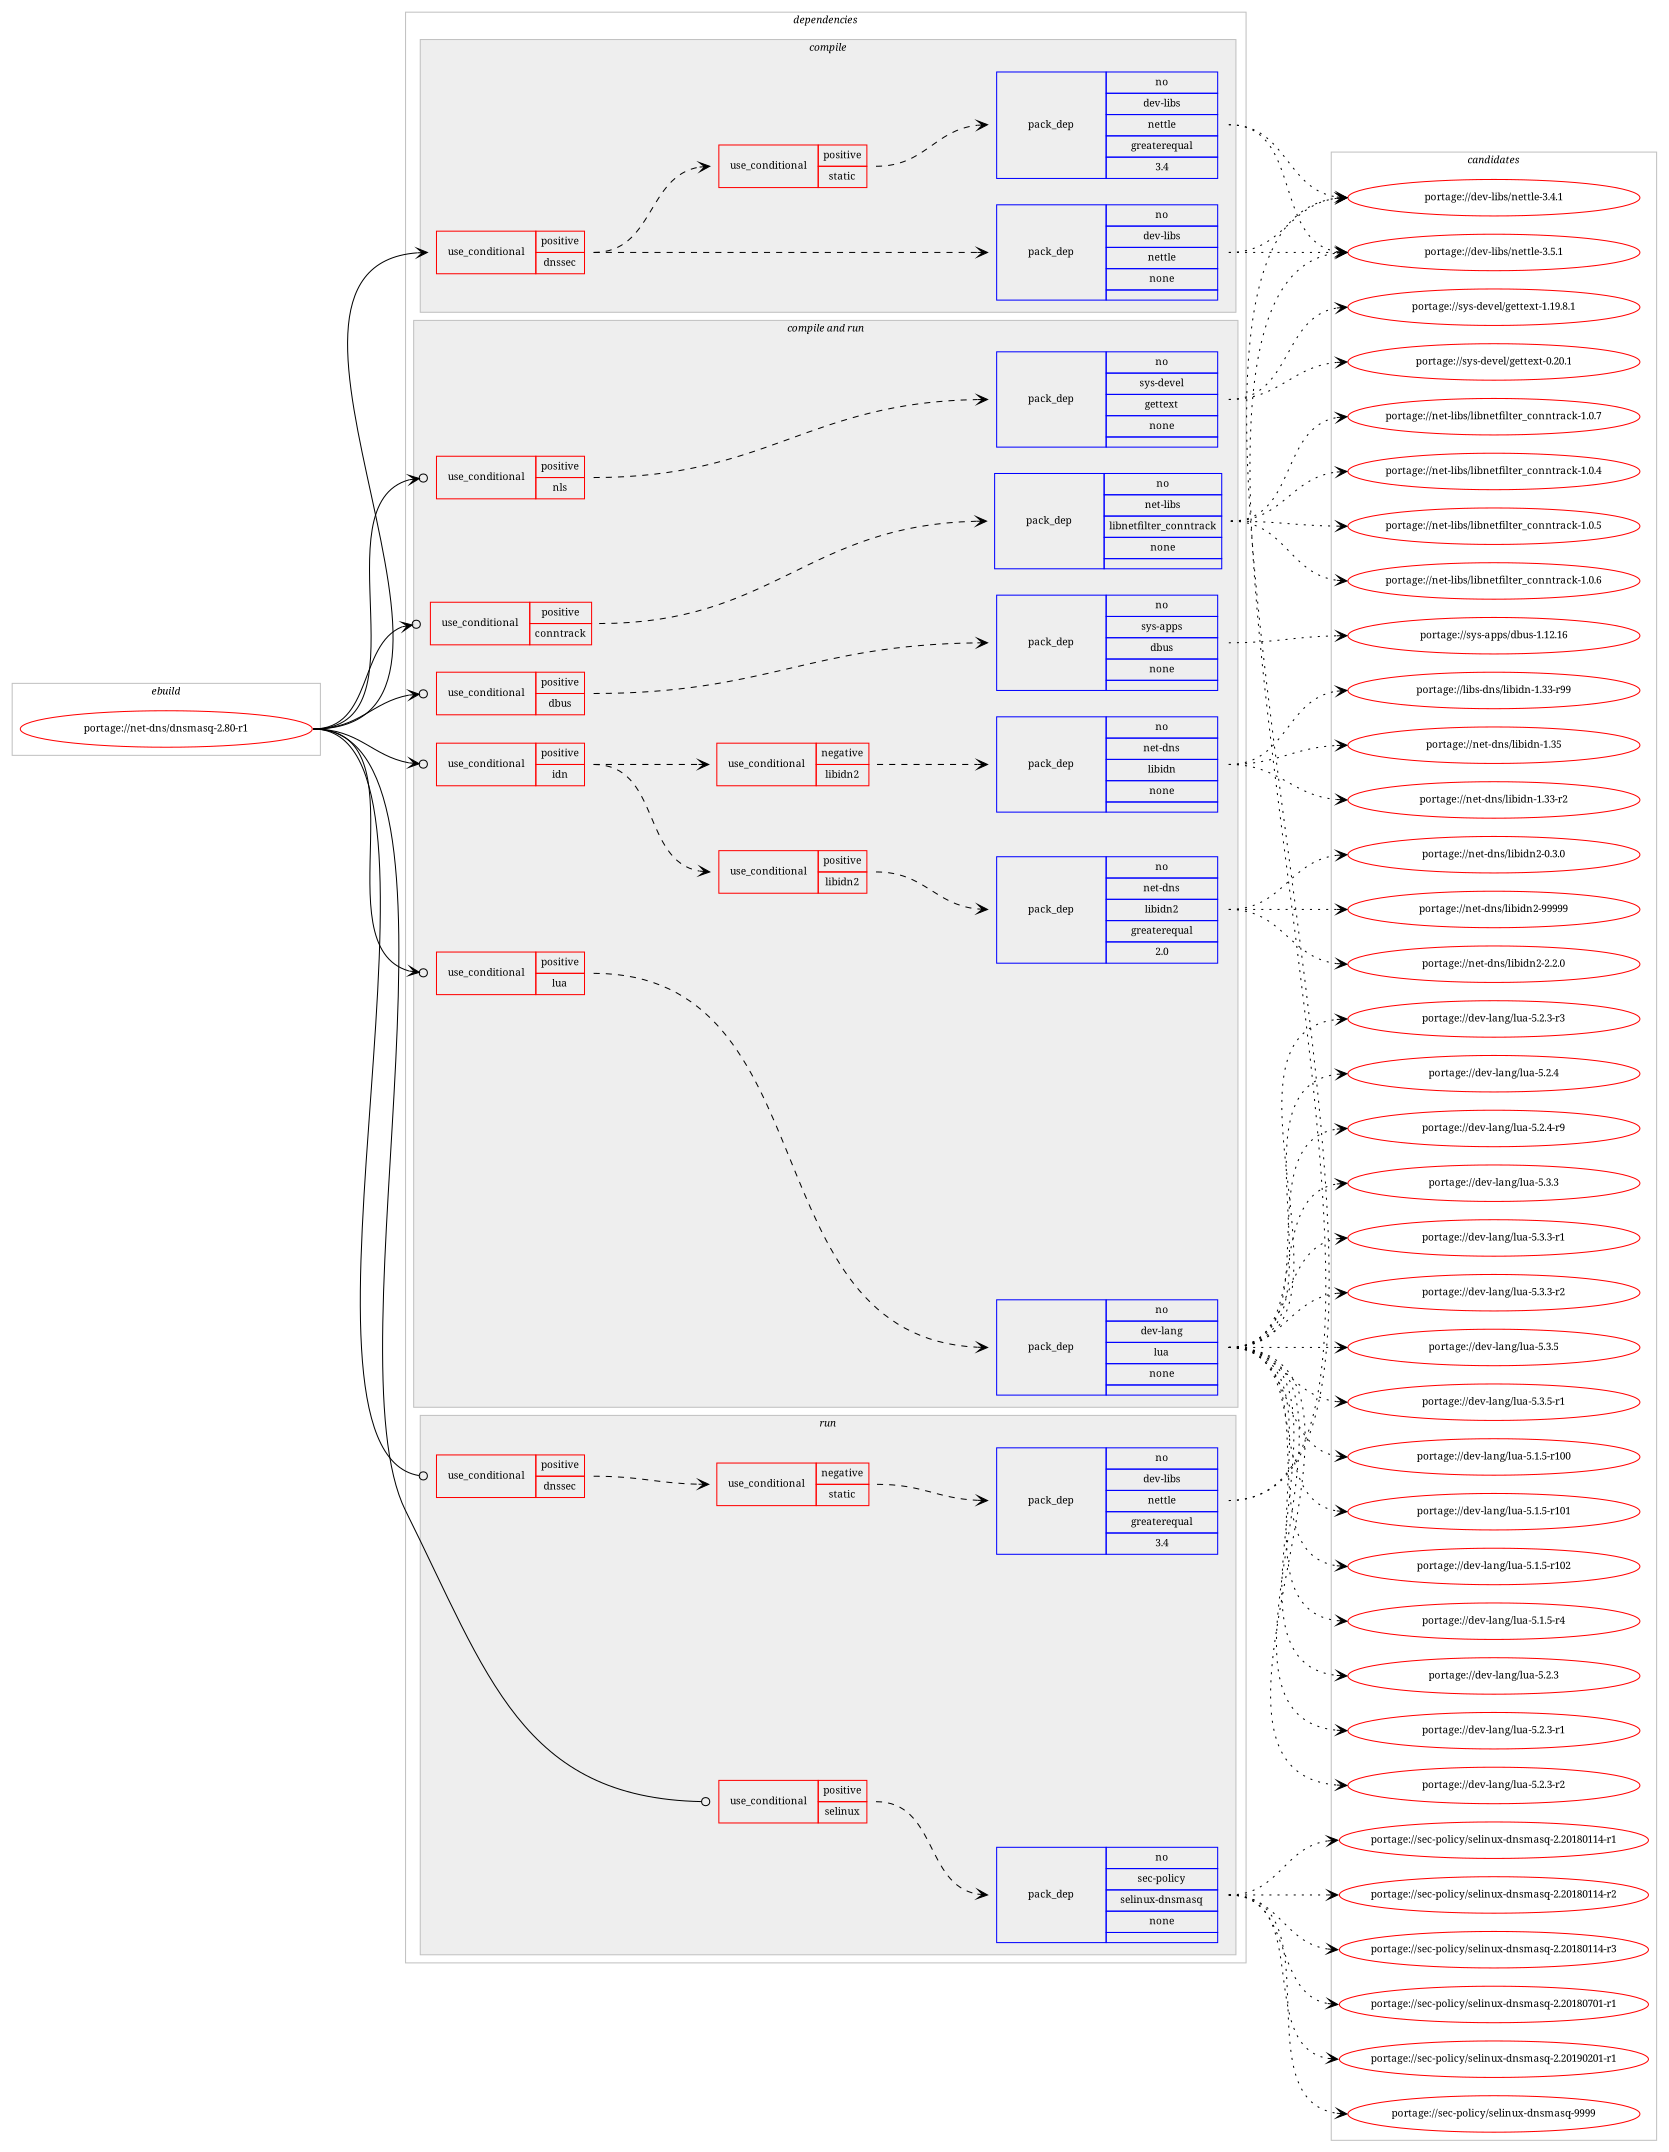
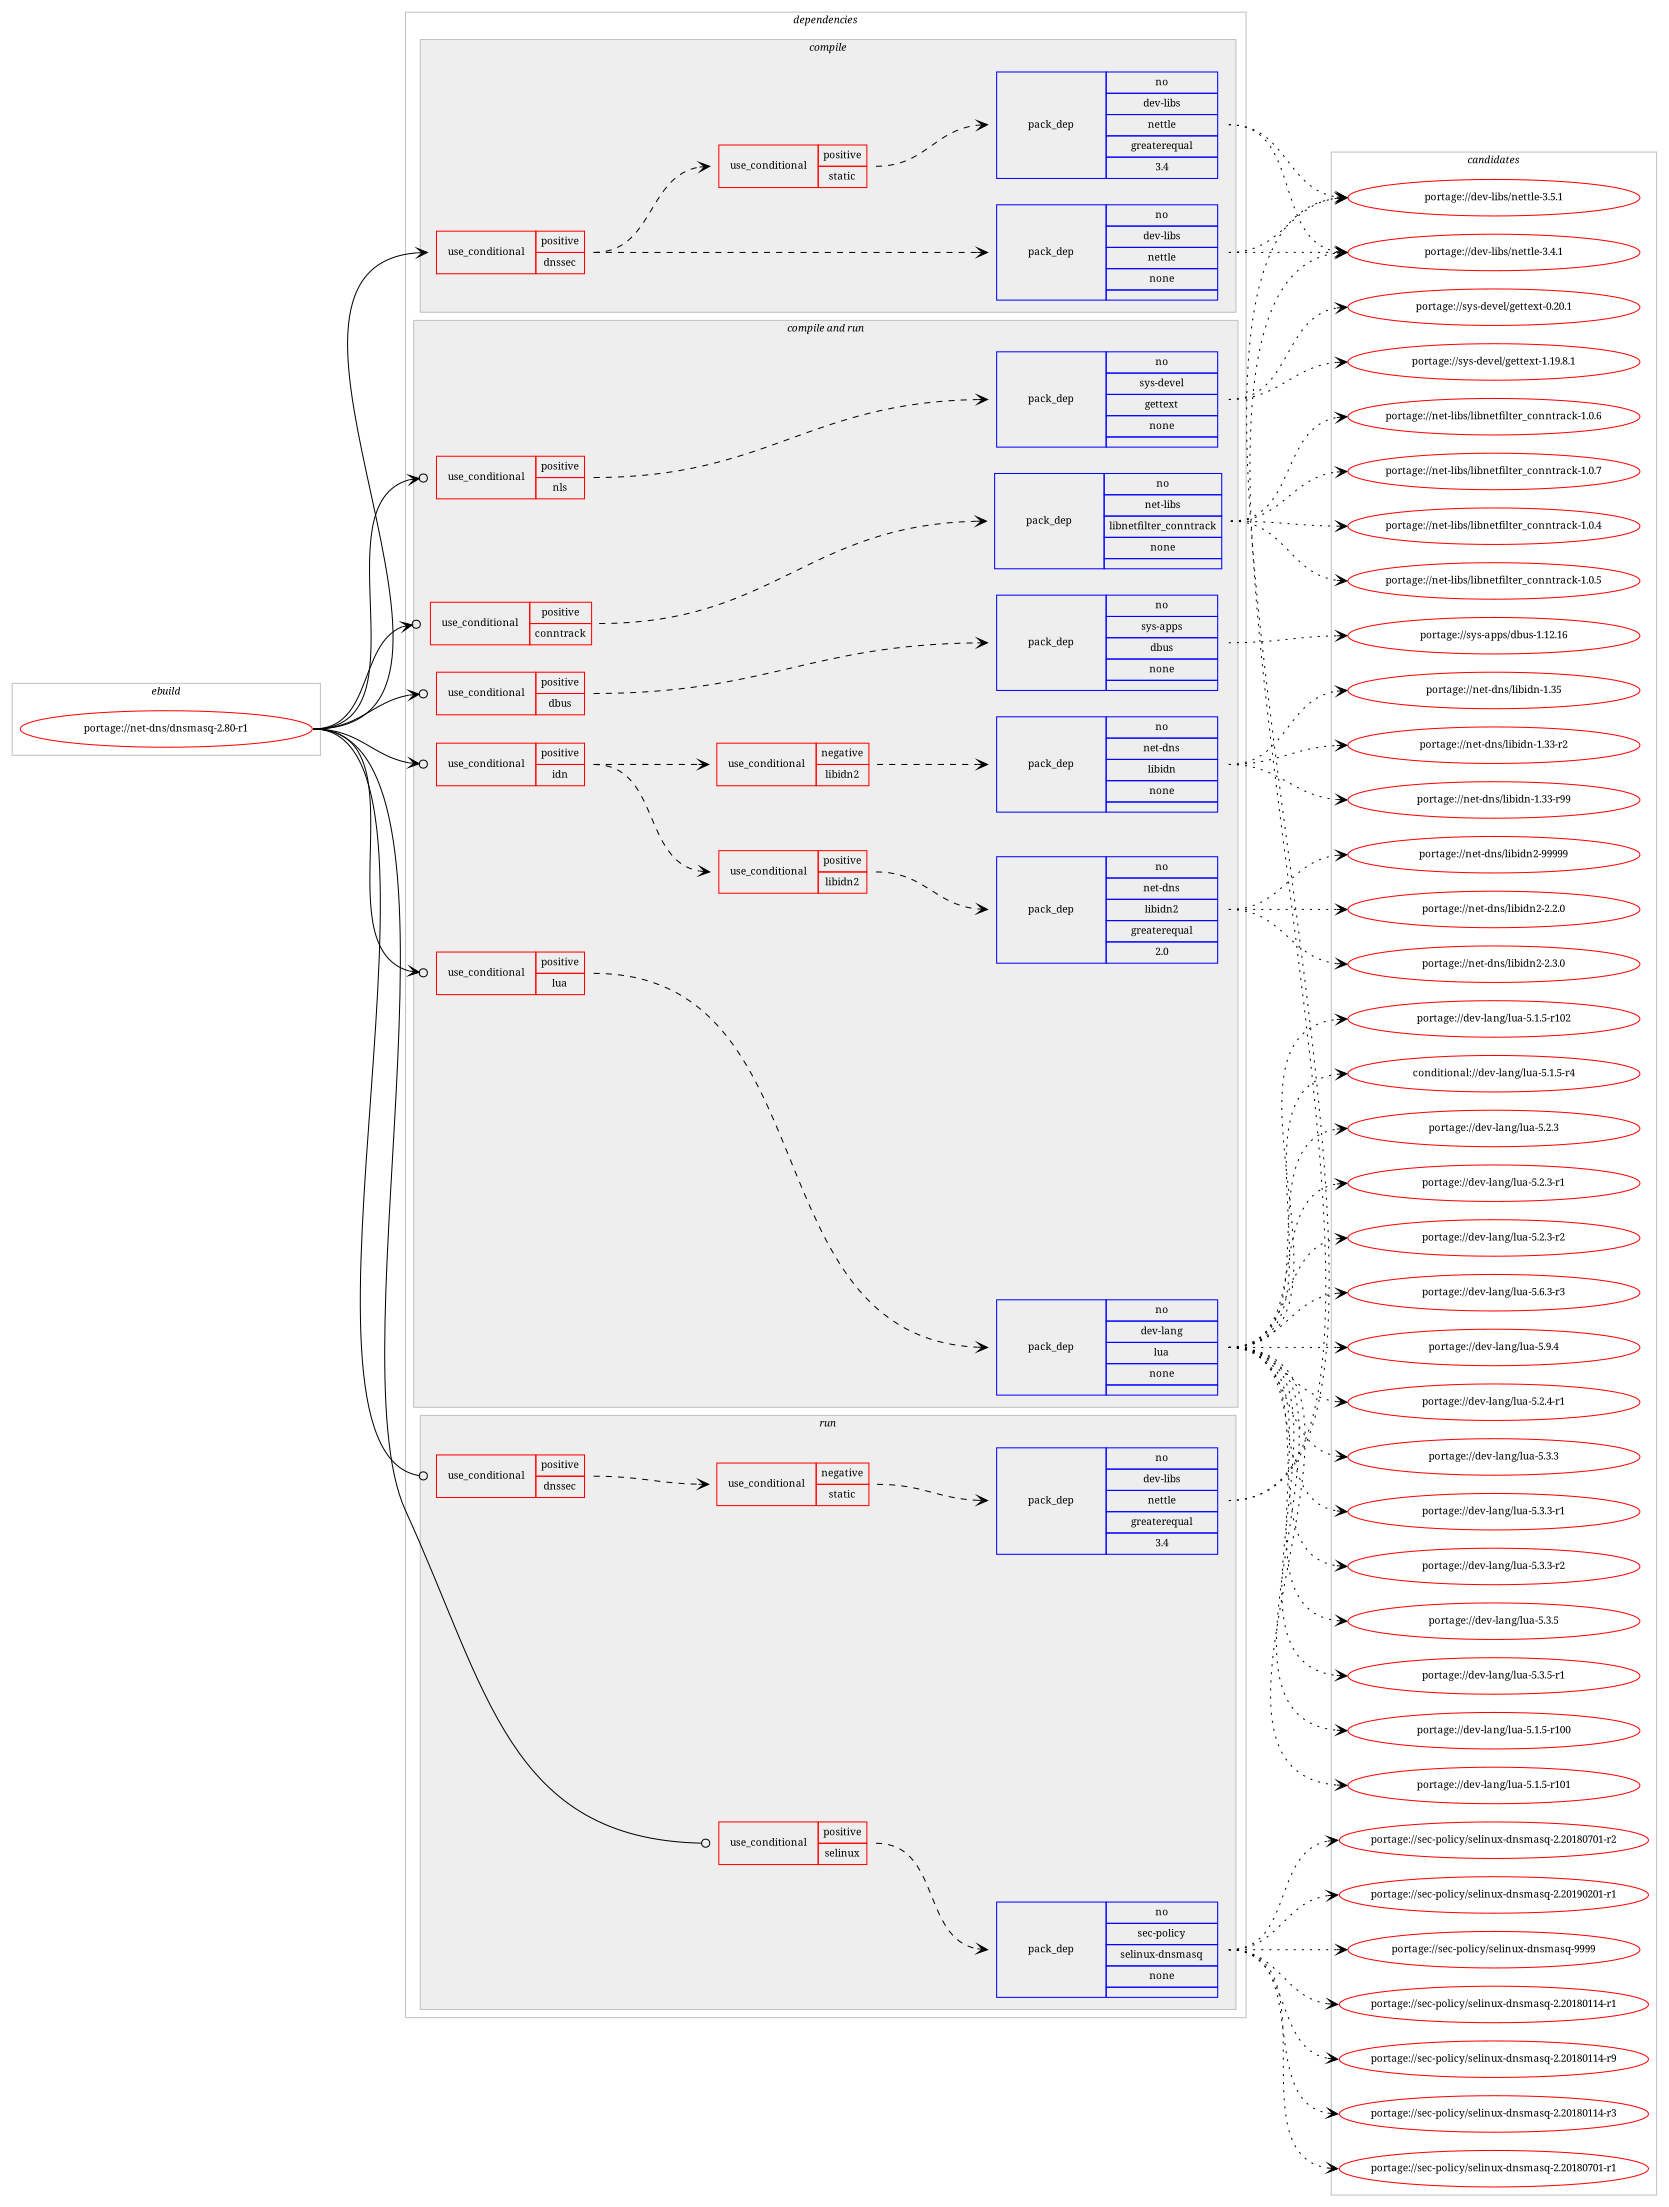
(1494, 690) -> (1494, 800)
(1494, 855) -> (1494, 964)
(1494, 1019) -> (1494, 1293)
(1494, 1074) -> (1494, 1347)
(1494, 1128) -> (1494, 1402)
(1494, 1621) -> (1494, 1074)
none -> (1494, 1840)
(1494, 1895) -> (1494, 2059)
